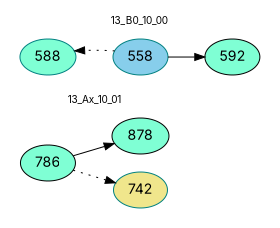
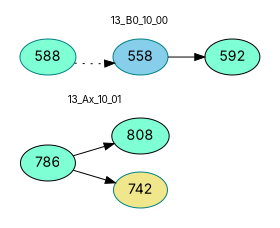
(100, 50) -> (90, 64)
(140, 136) -> (140, 136)
(90, 175) -> (90, 175)
